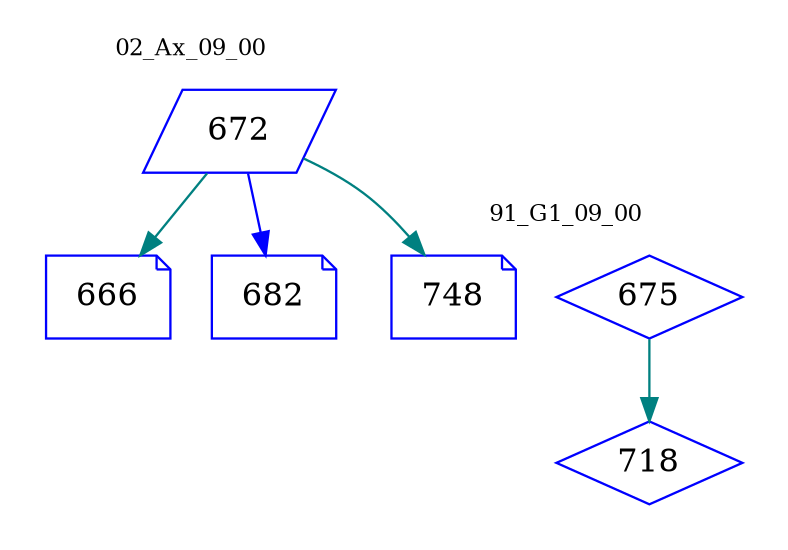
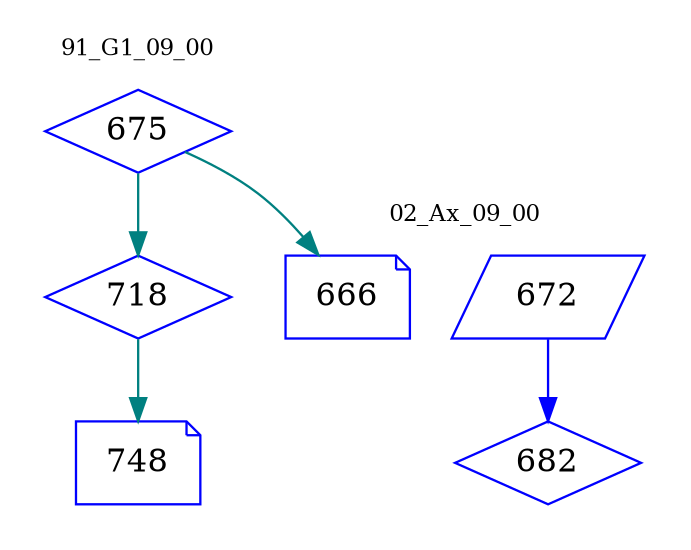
(339, 177) -> (138, 369)
(181, 205) -> (234, 177)
(274, 297) -> (548, 463)
